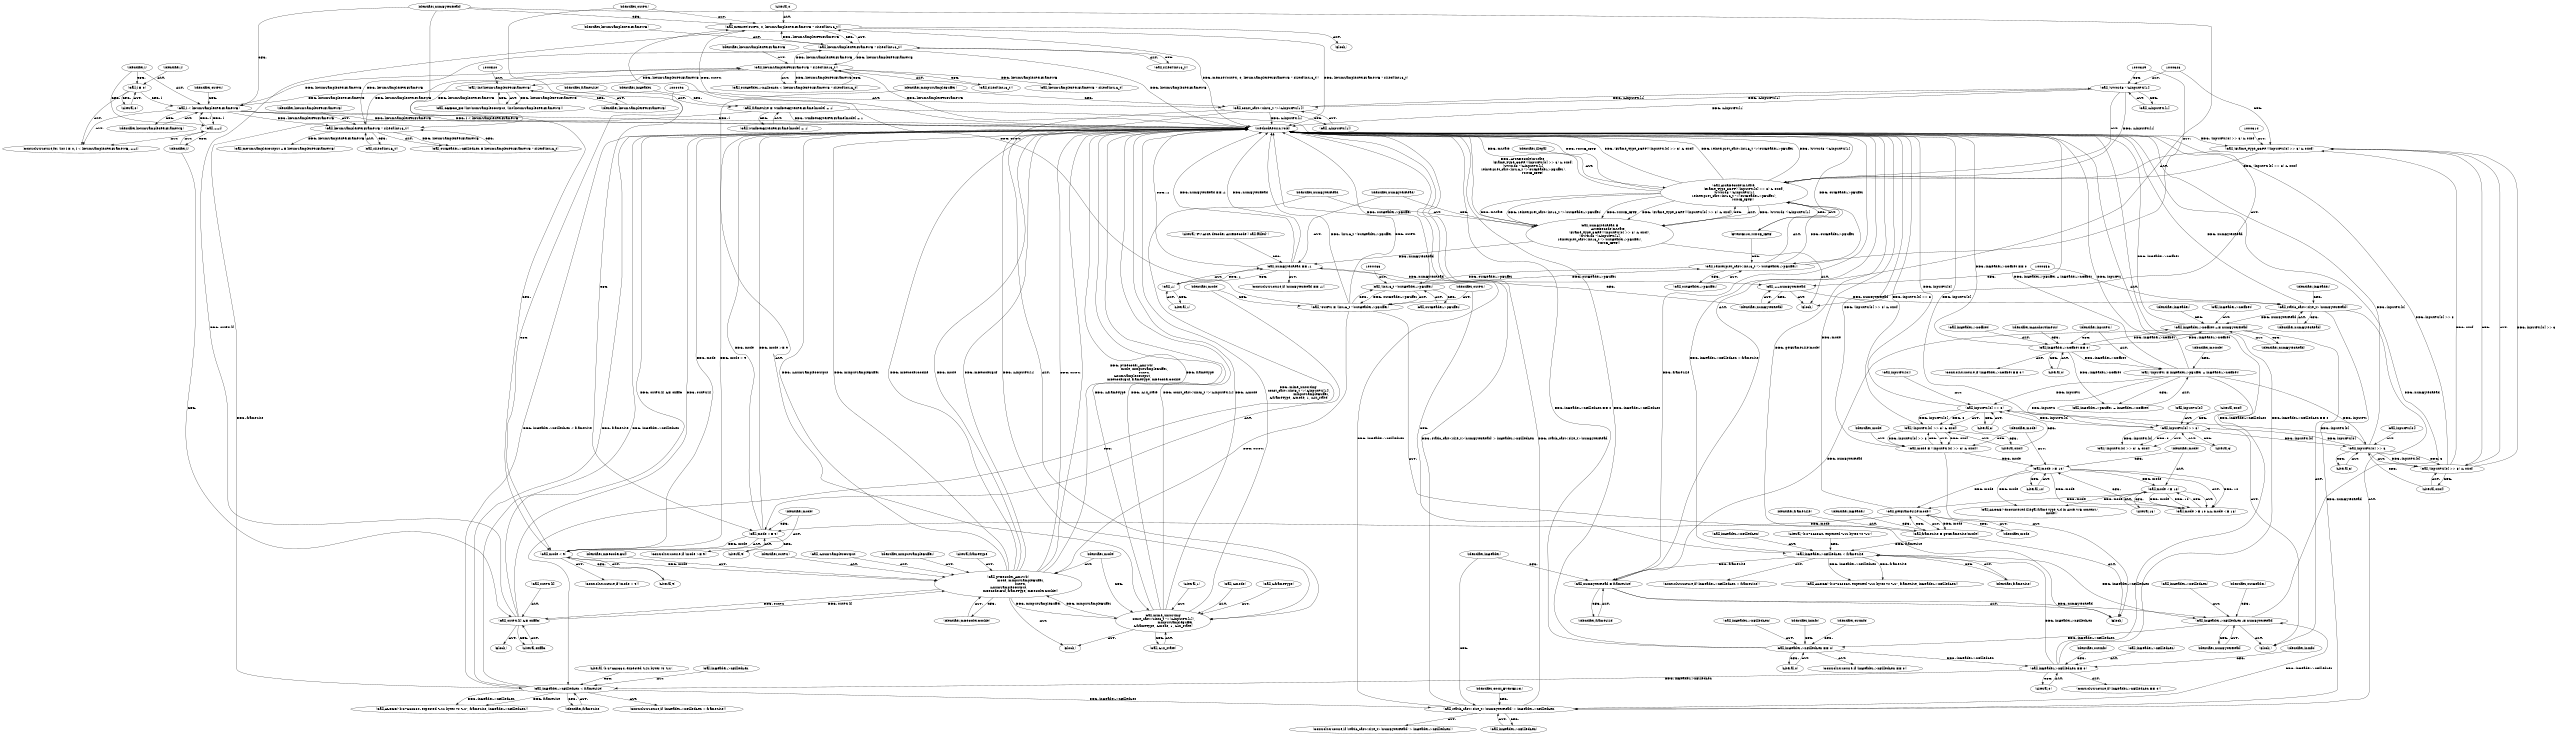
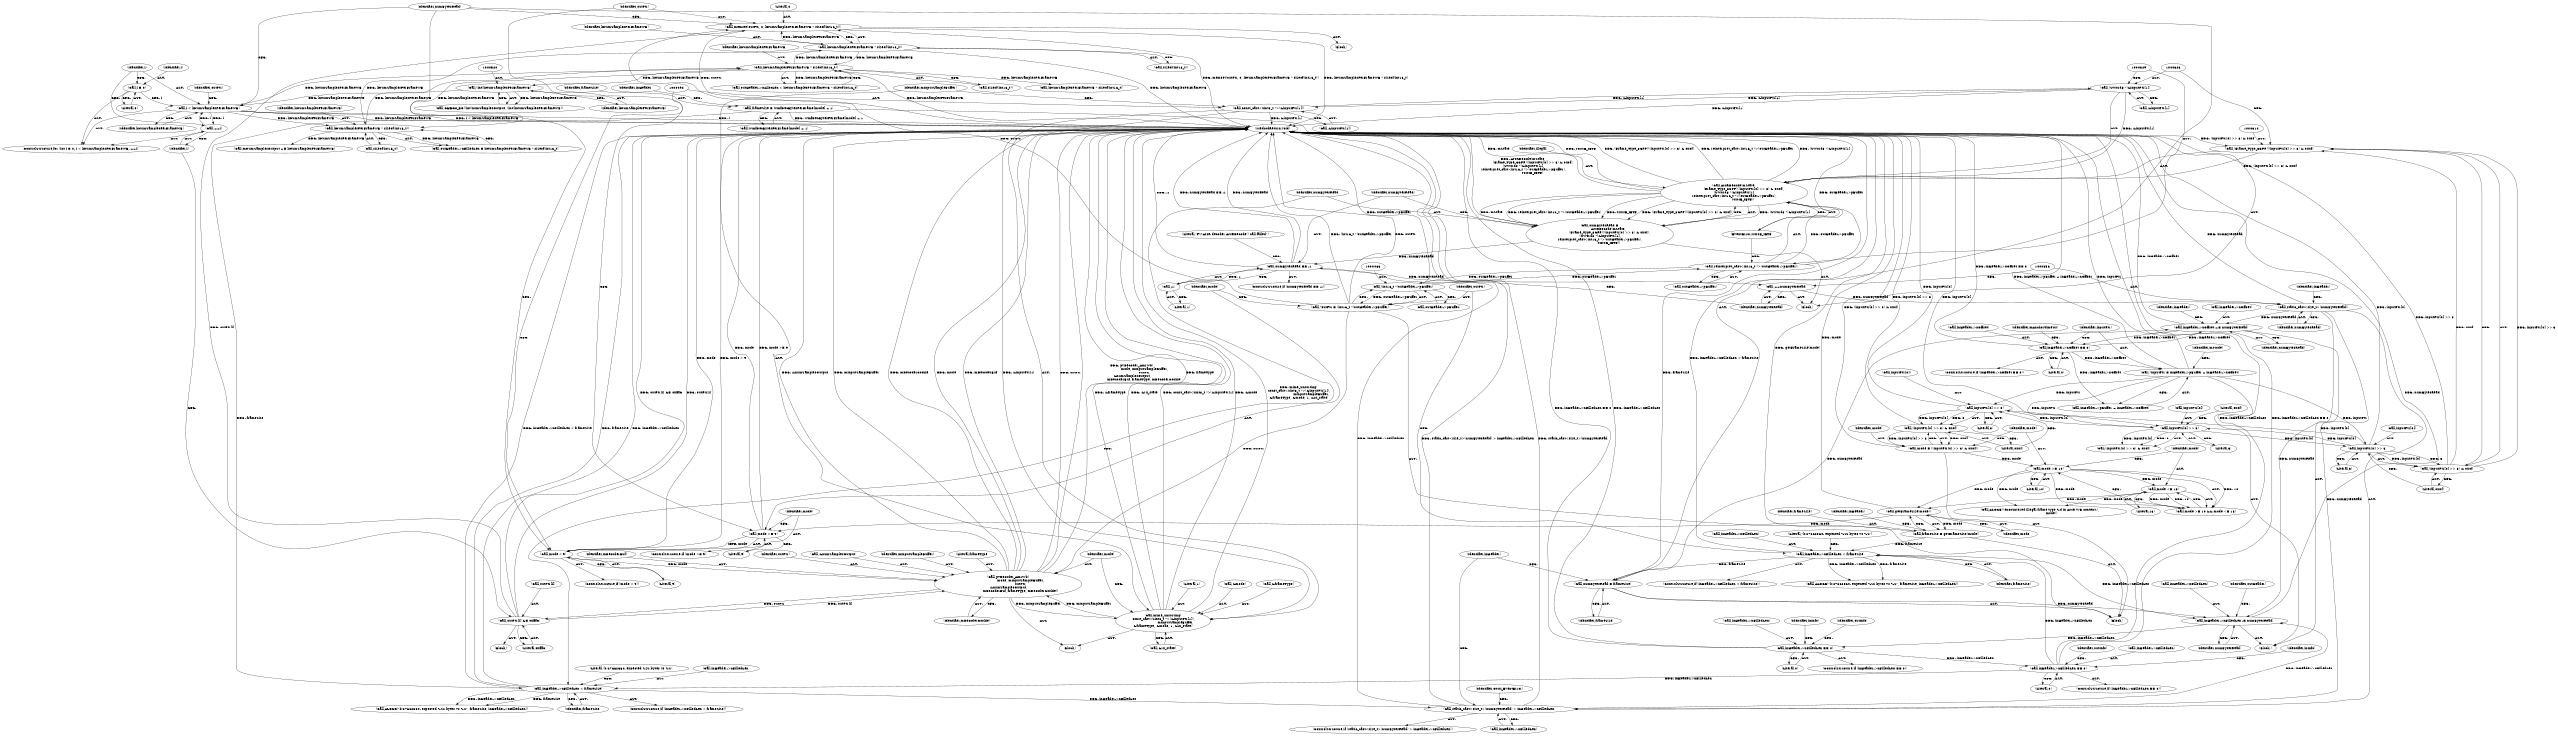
none -> (2280, 455)
(738, 544) -> (738, 544)
